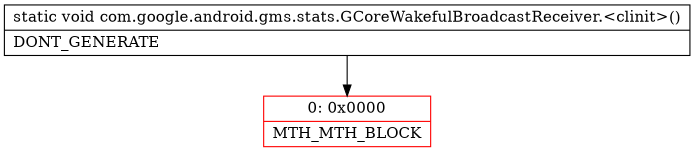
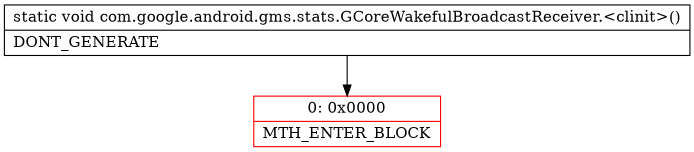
(347, 133) -> (347, 133)
